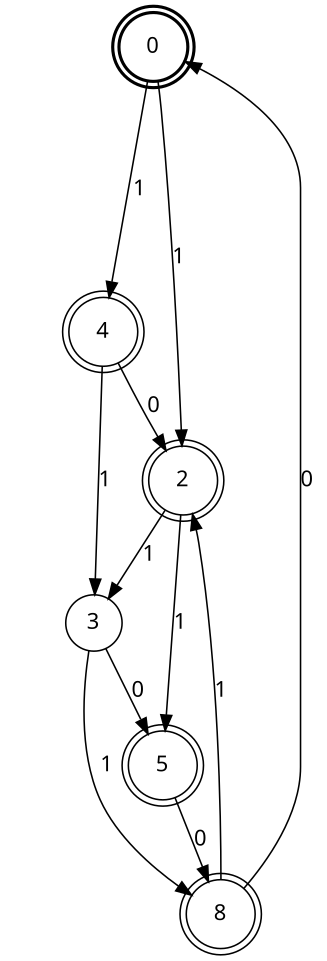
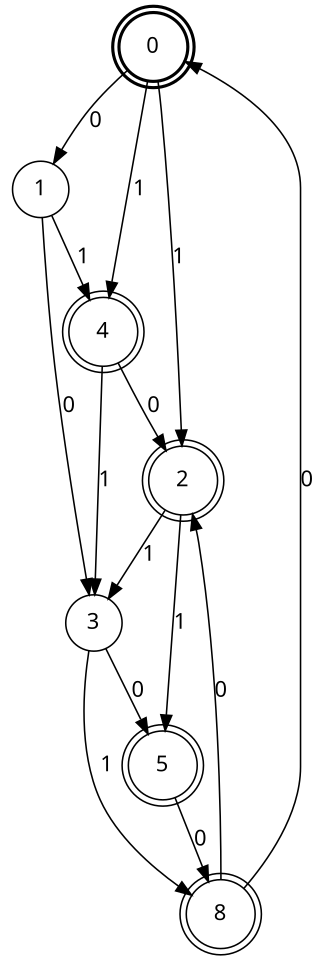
none -> (41, 189)
(221, 691) -> (221, 691)
